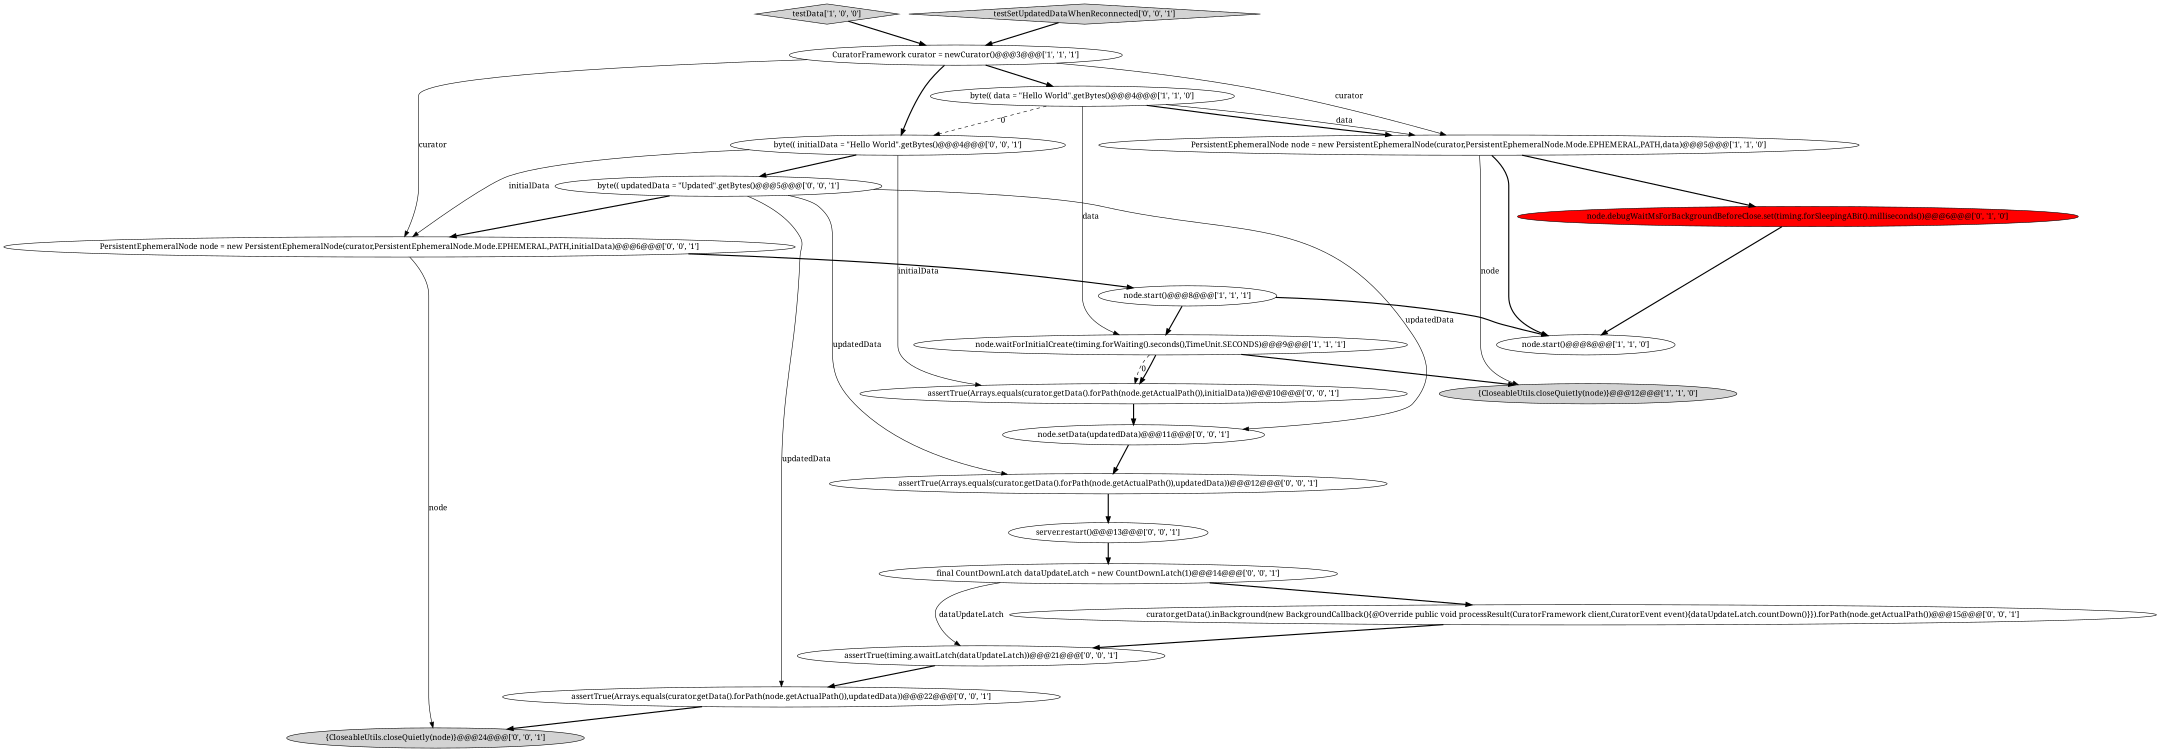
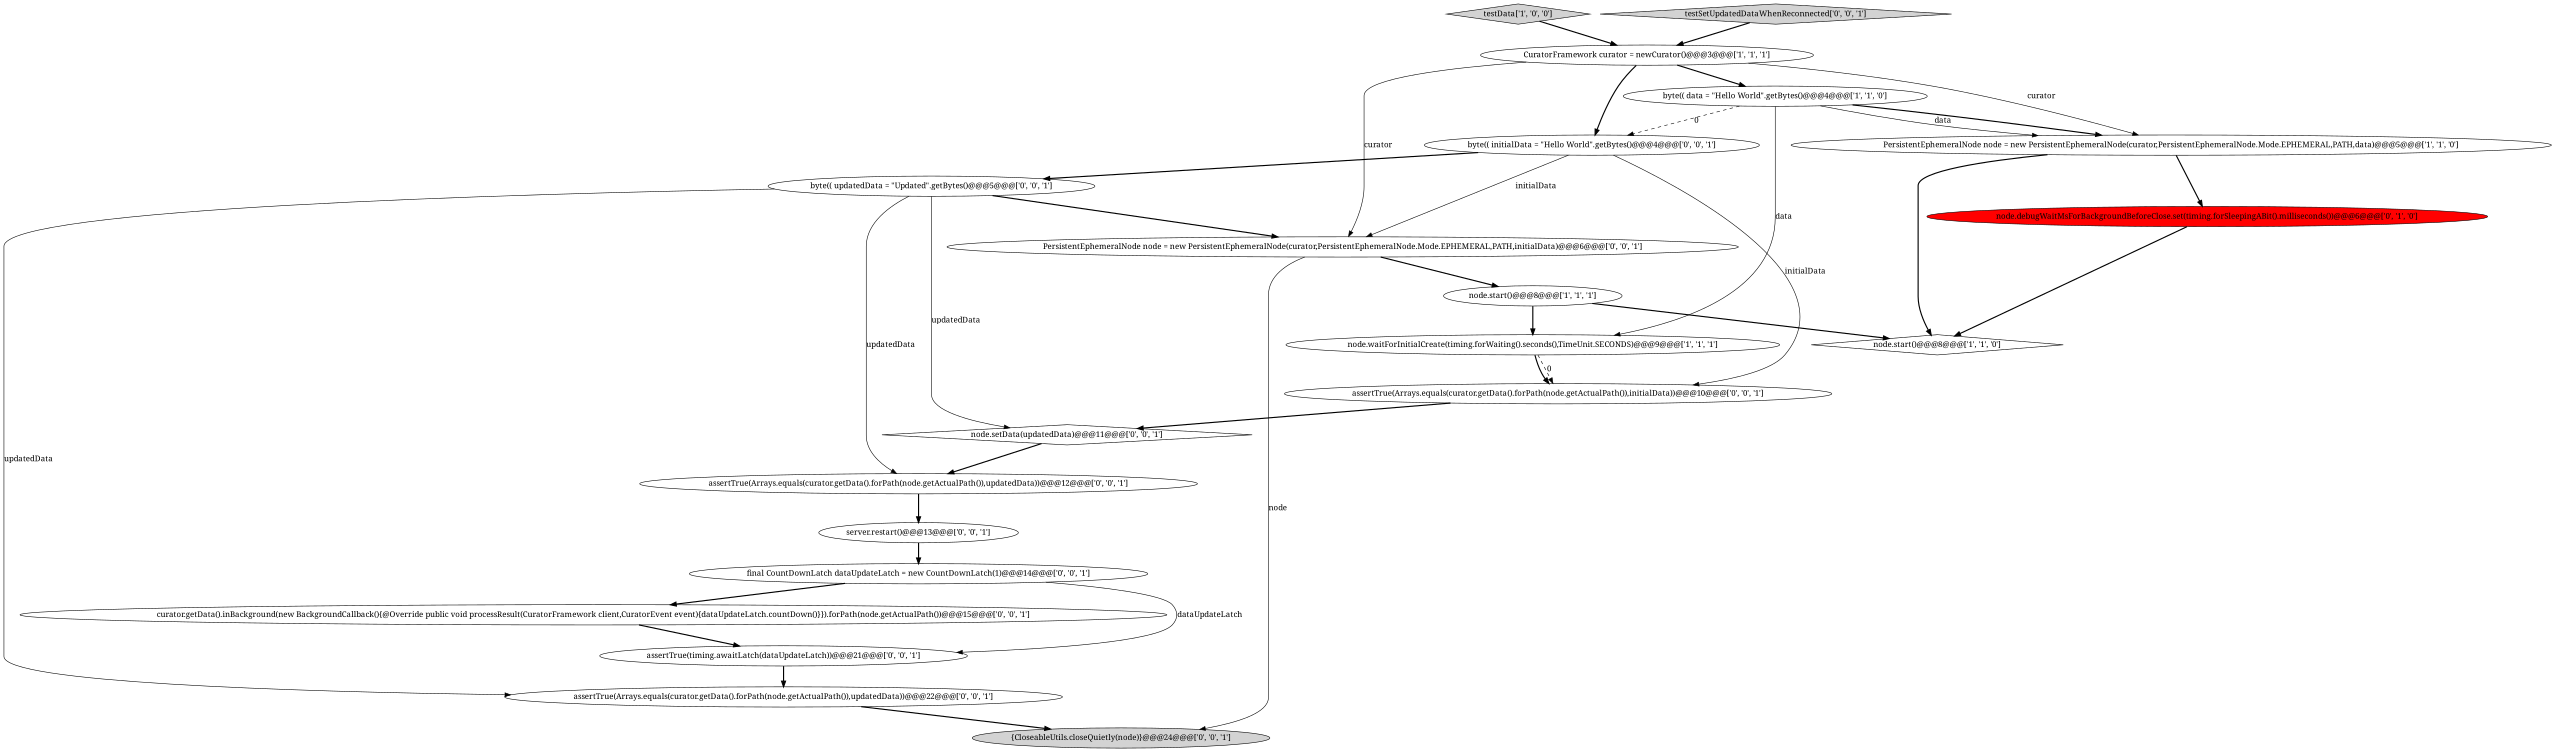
(1586, 345) -> (1937, 345)
(1588, 394) -> none
(1134, 435) -> (1067, 435)
